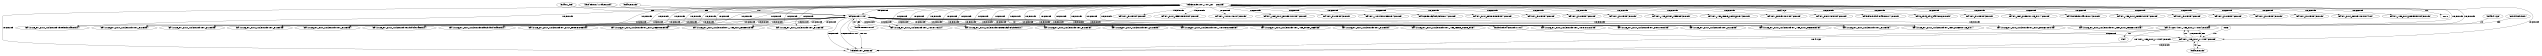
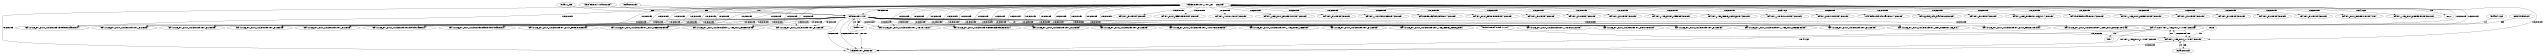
(2358, 11) -> (2361, 11)
(1784, 16) -> (1785, 16)
(1881, 16) -> (1883, 16)
(864, 28) -> (858, 28)
(1508, 28) -> (1495, 28)
